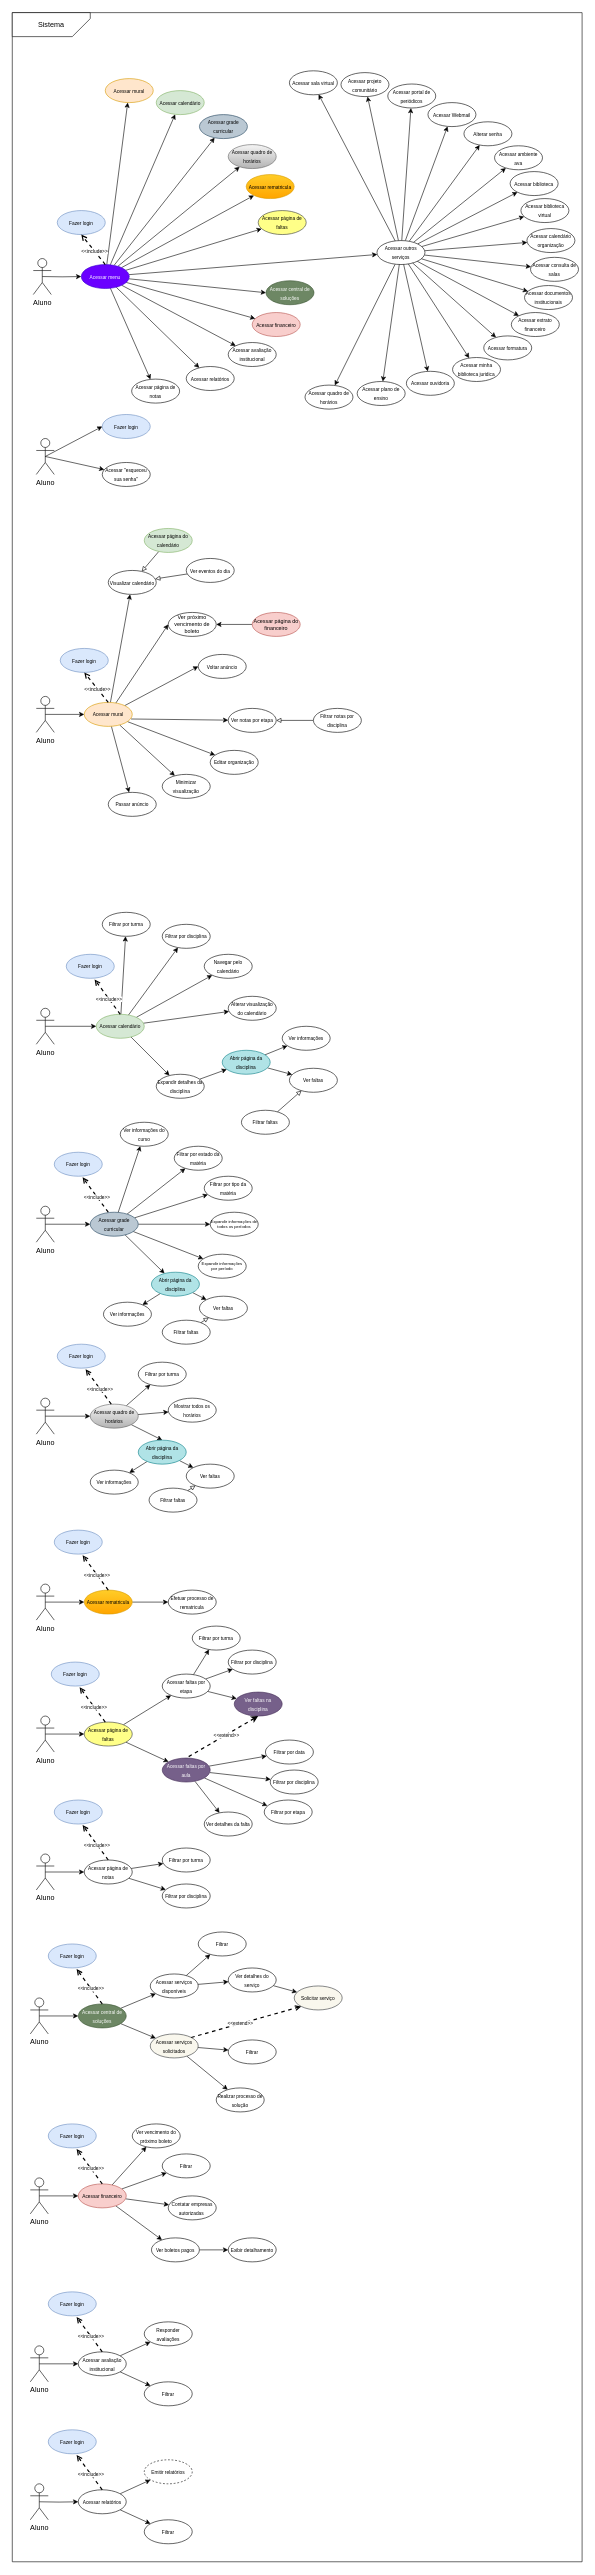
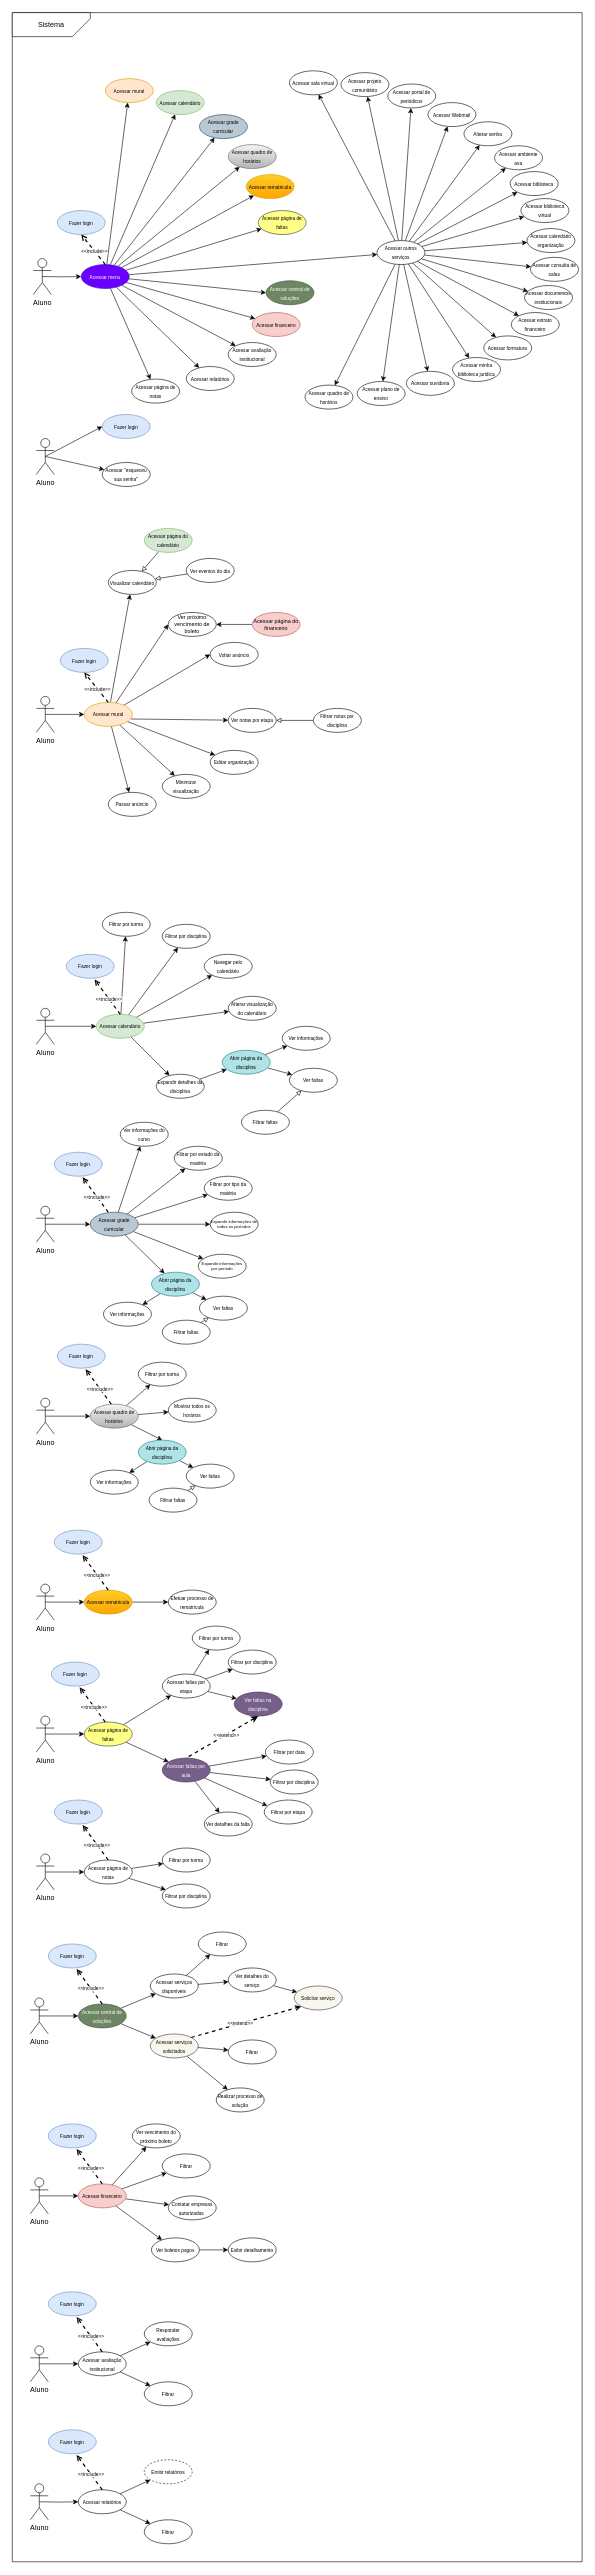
(222, 666) -> (234, 654)
